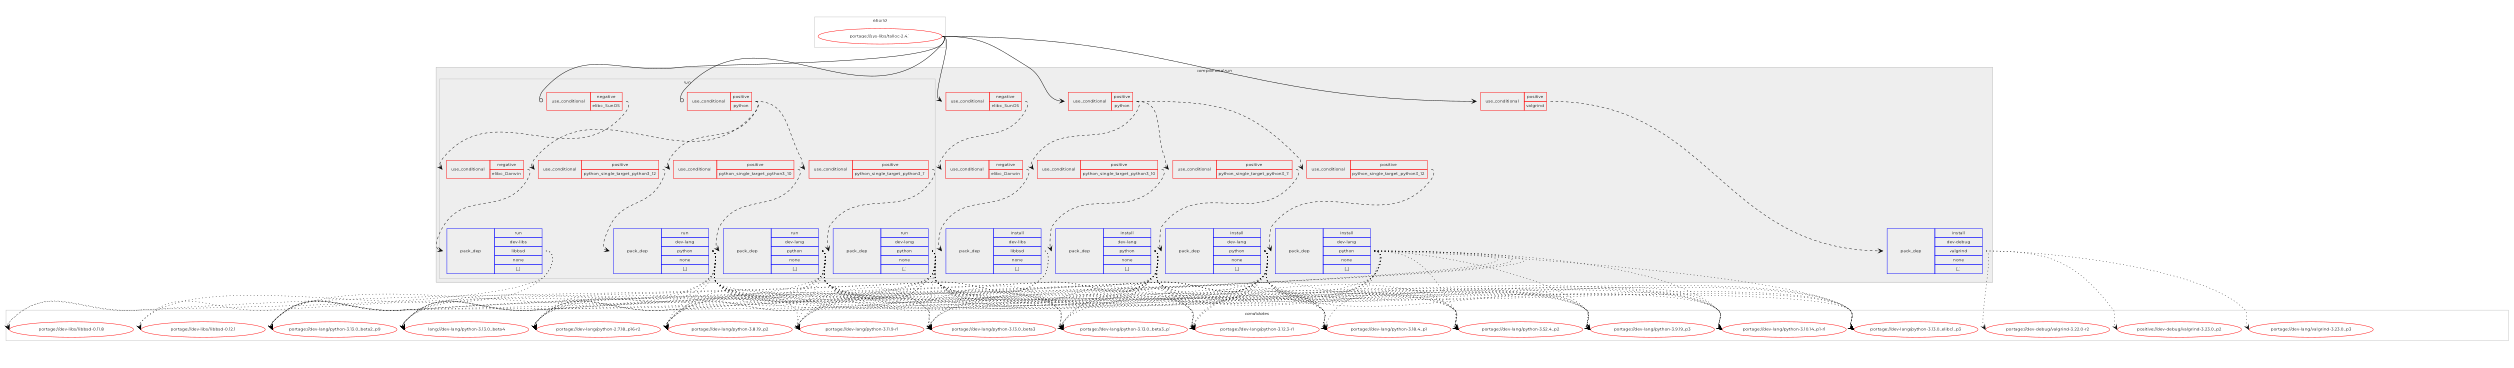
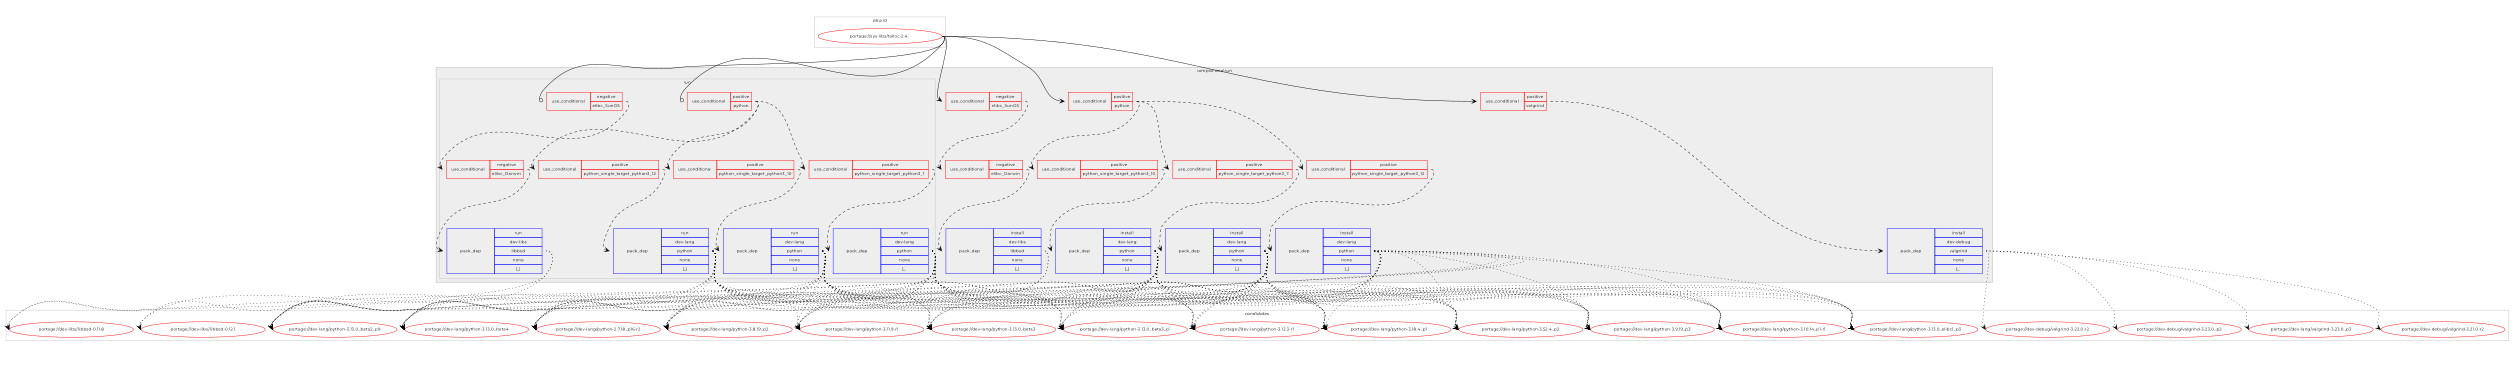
(467, 330) -> (467, 330)
(2179, 330) -> (2179, 330)
none -> (2443, 330)
